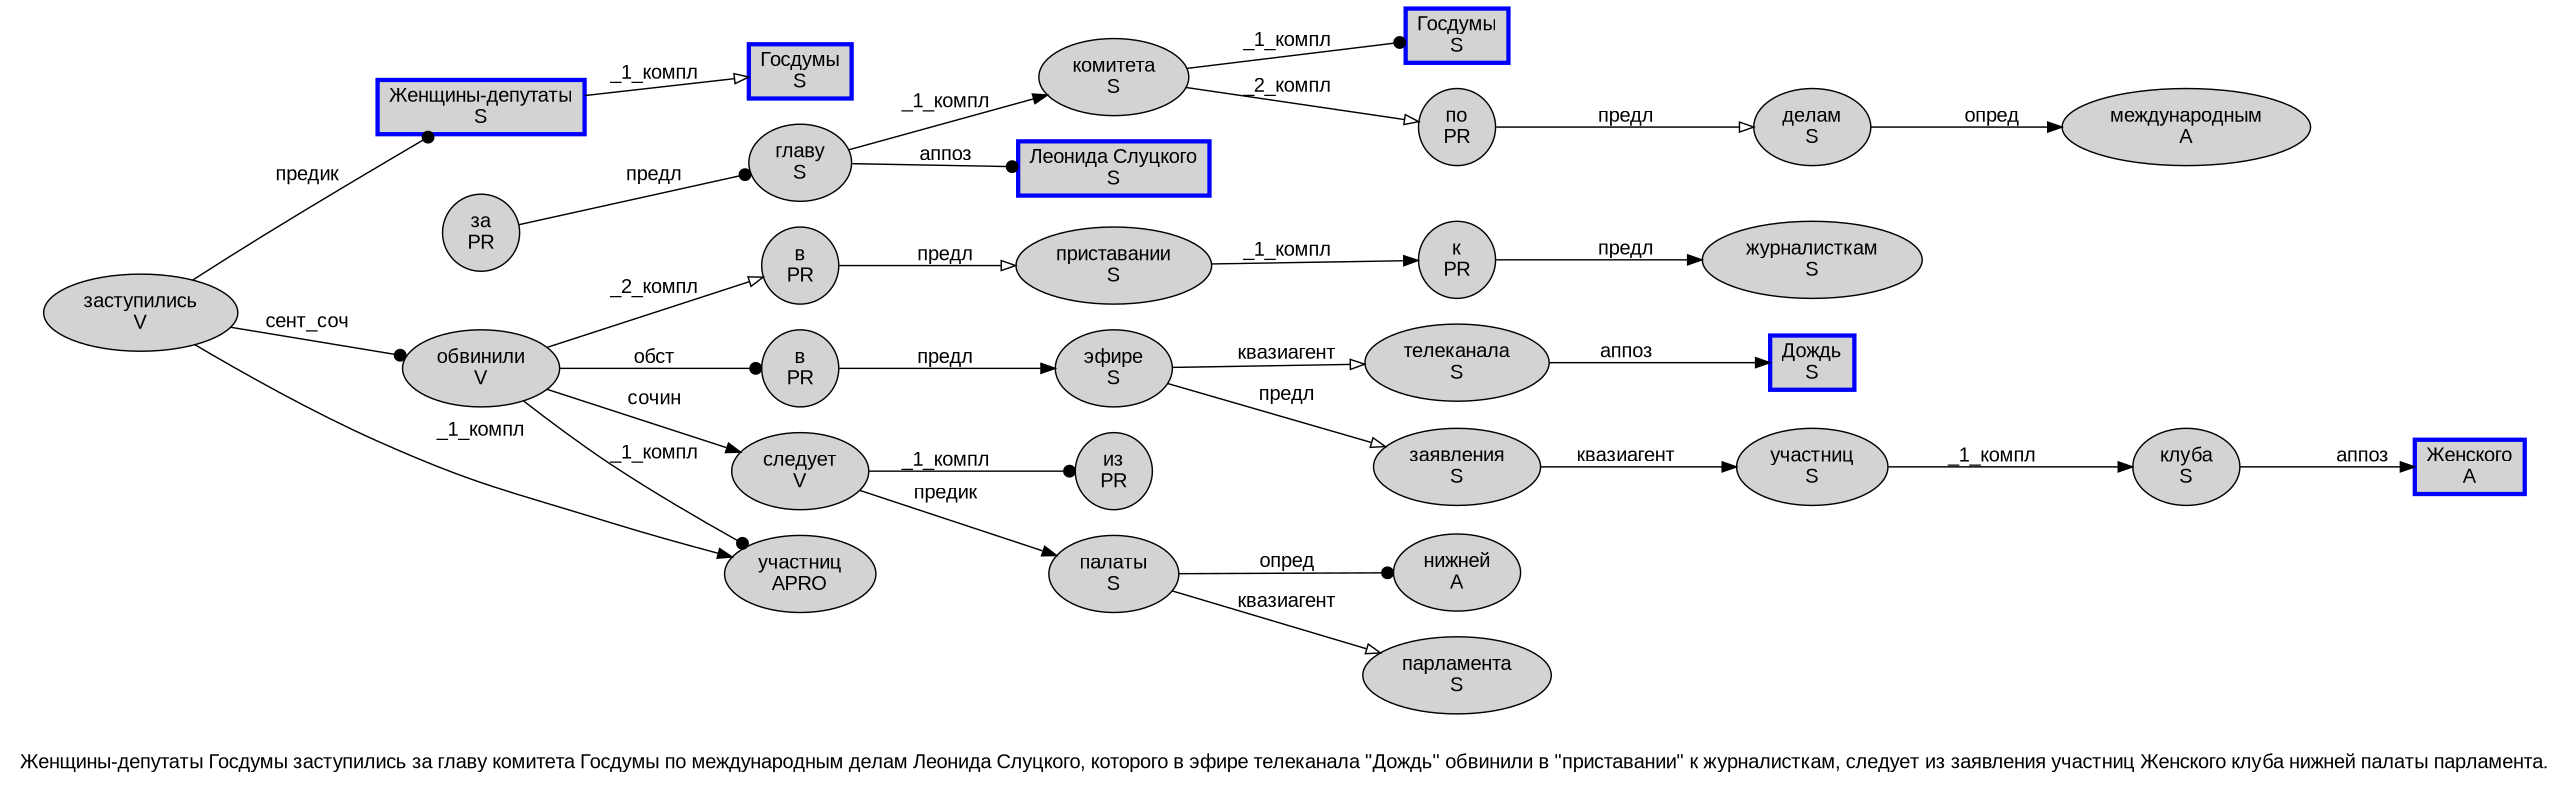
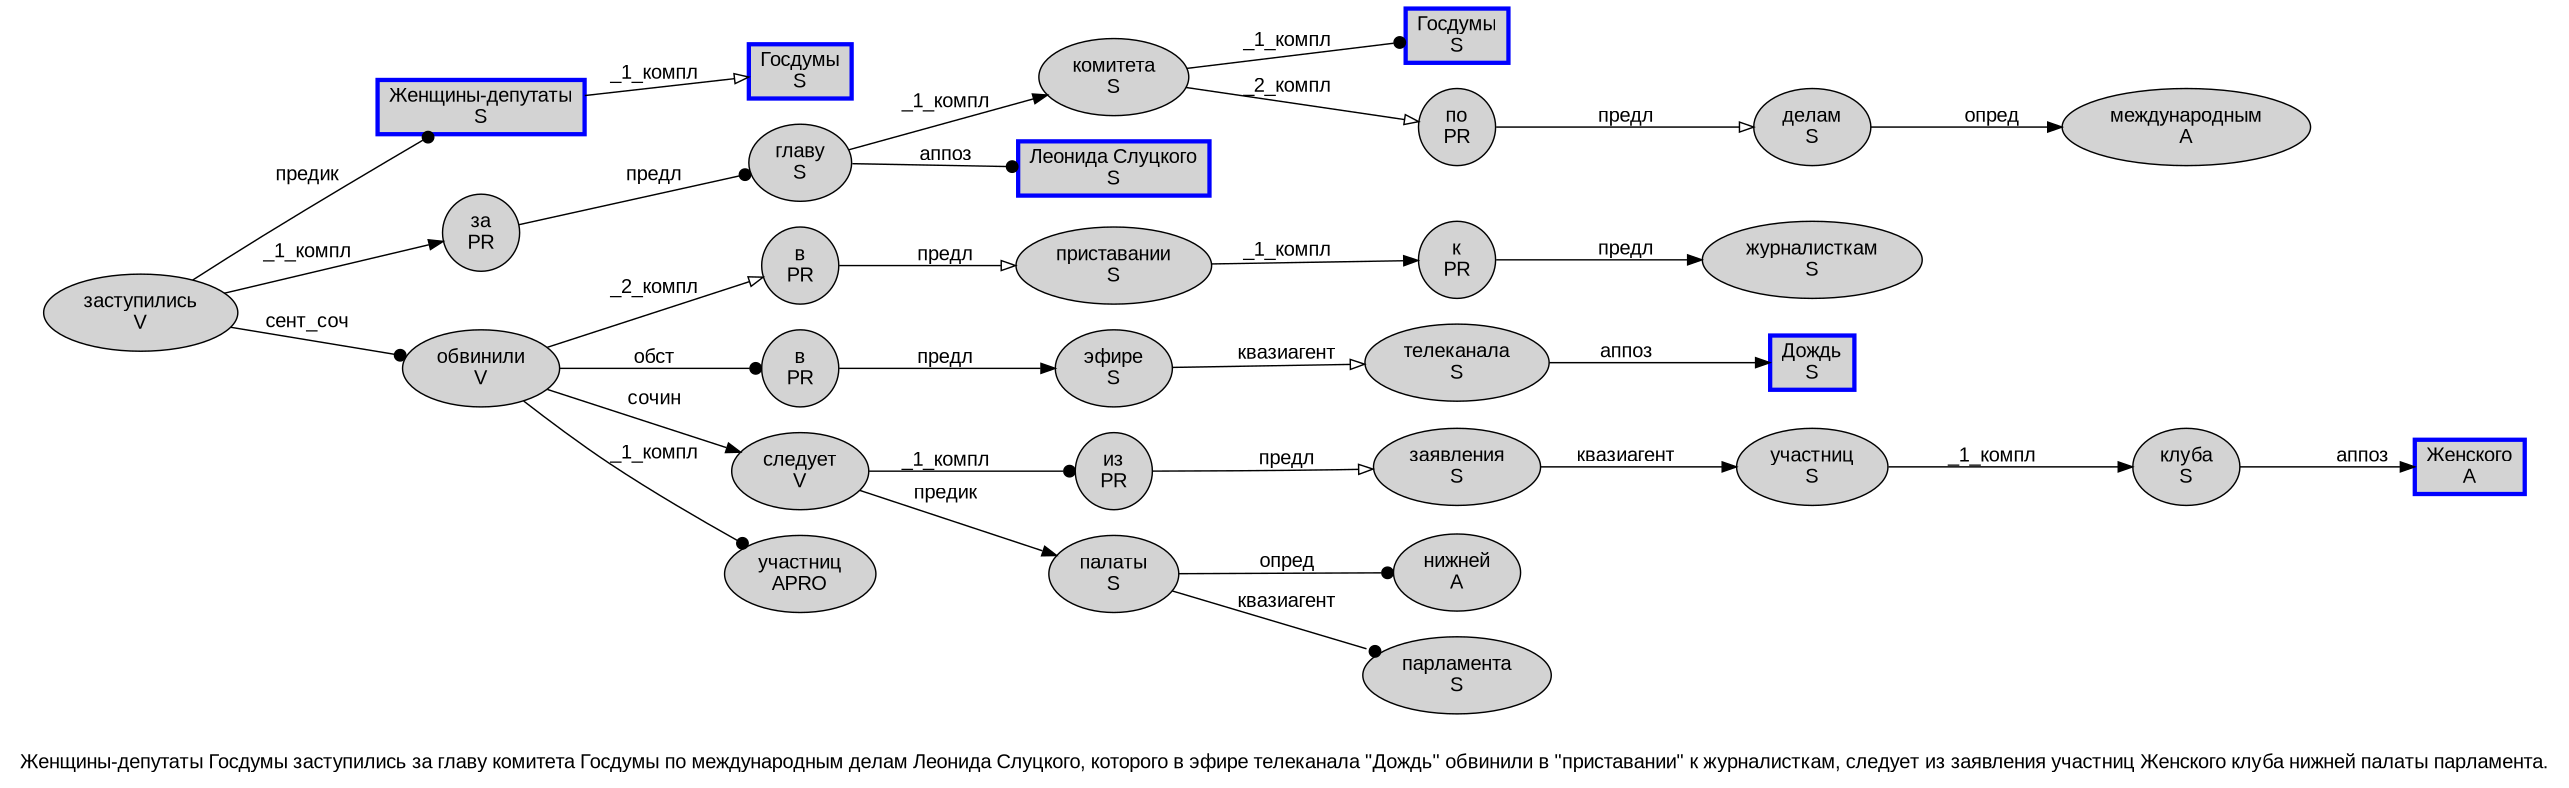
(1269, 413) -> (1255, 471)
(448, 470) -> (327, 269)
(1269, 620) -> (1269, 620)
